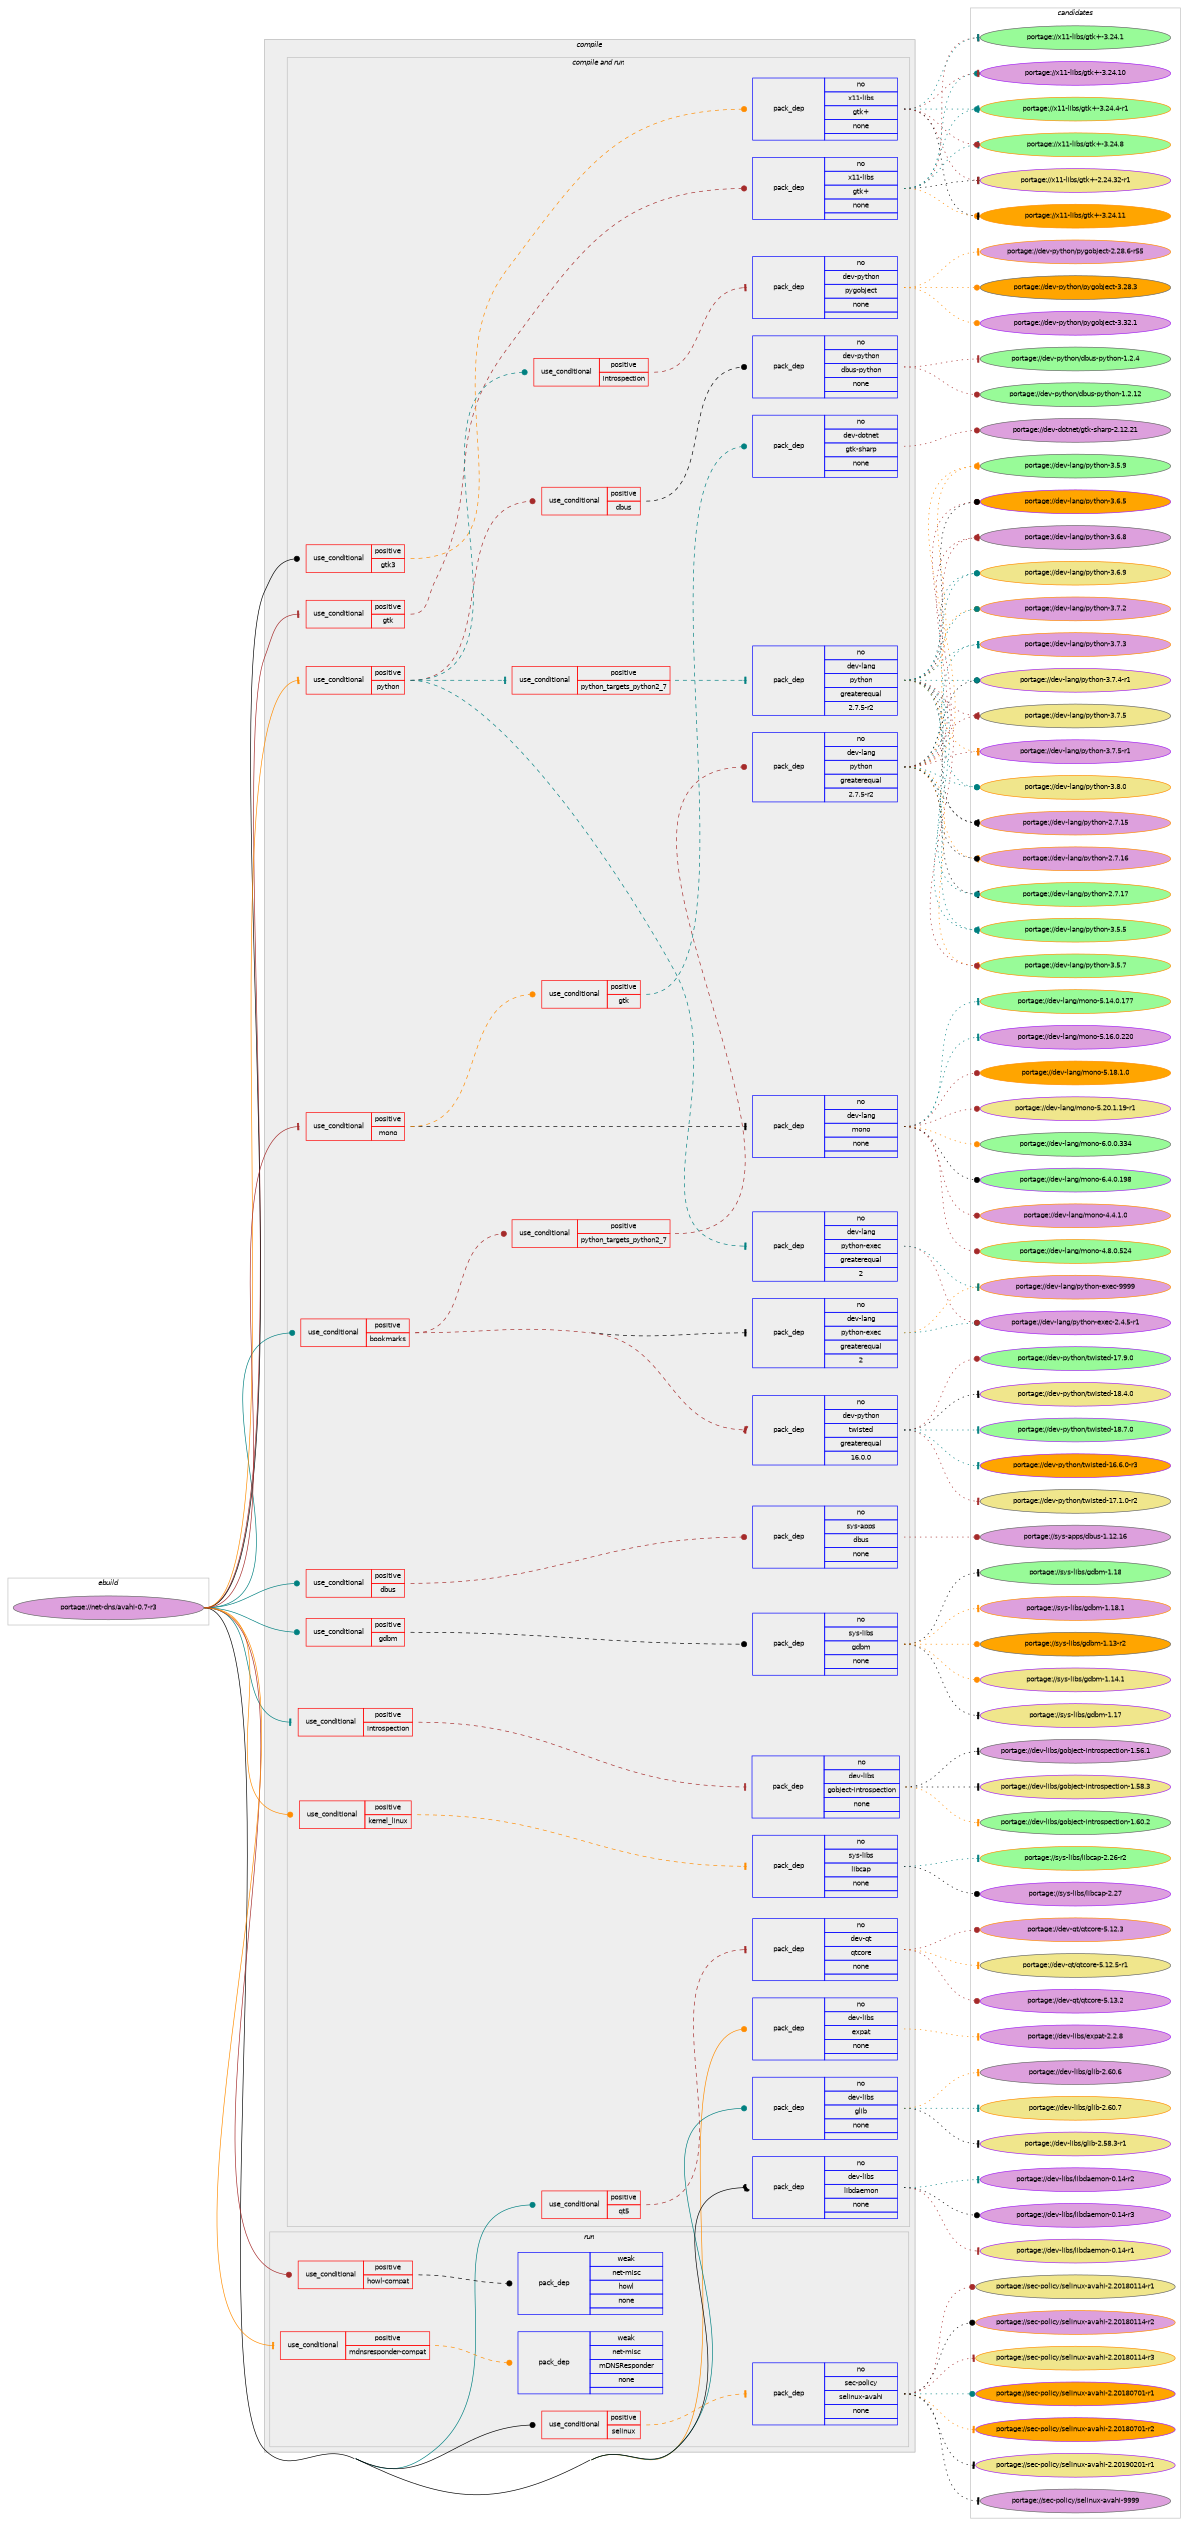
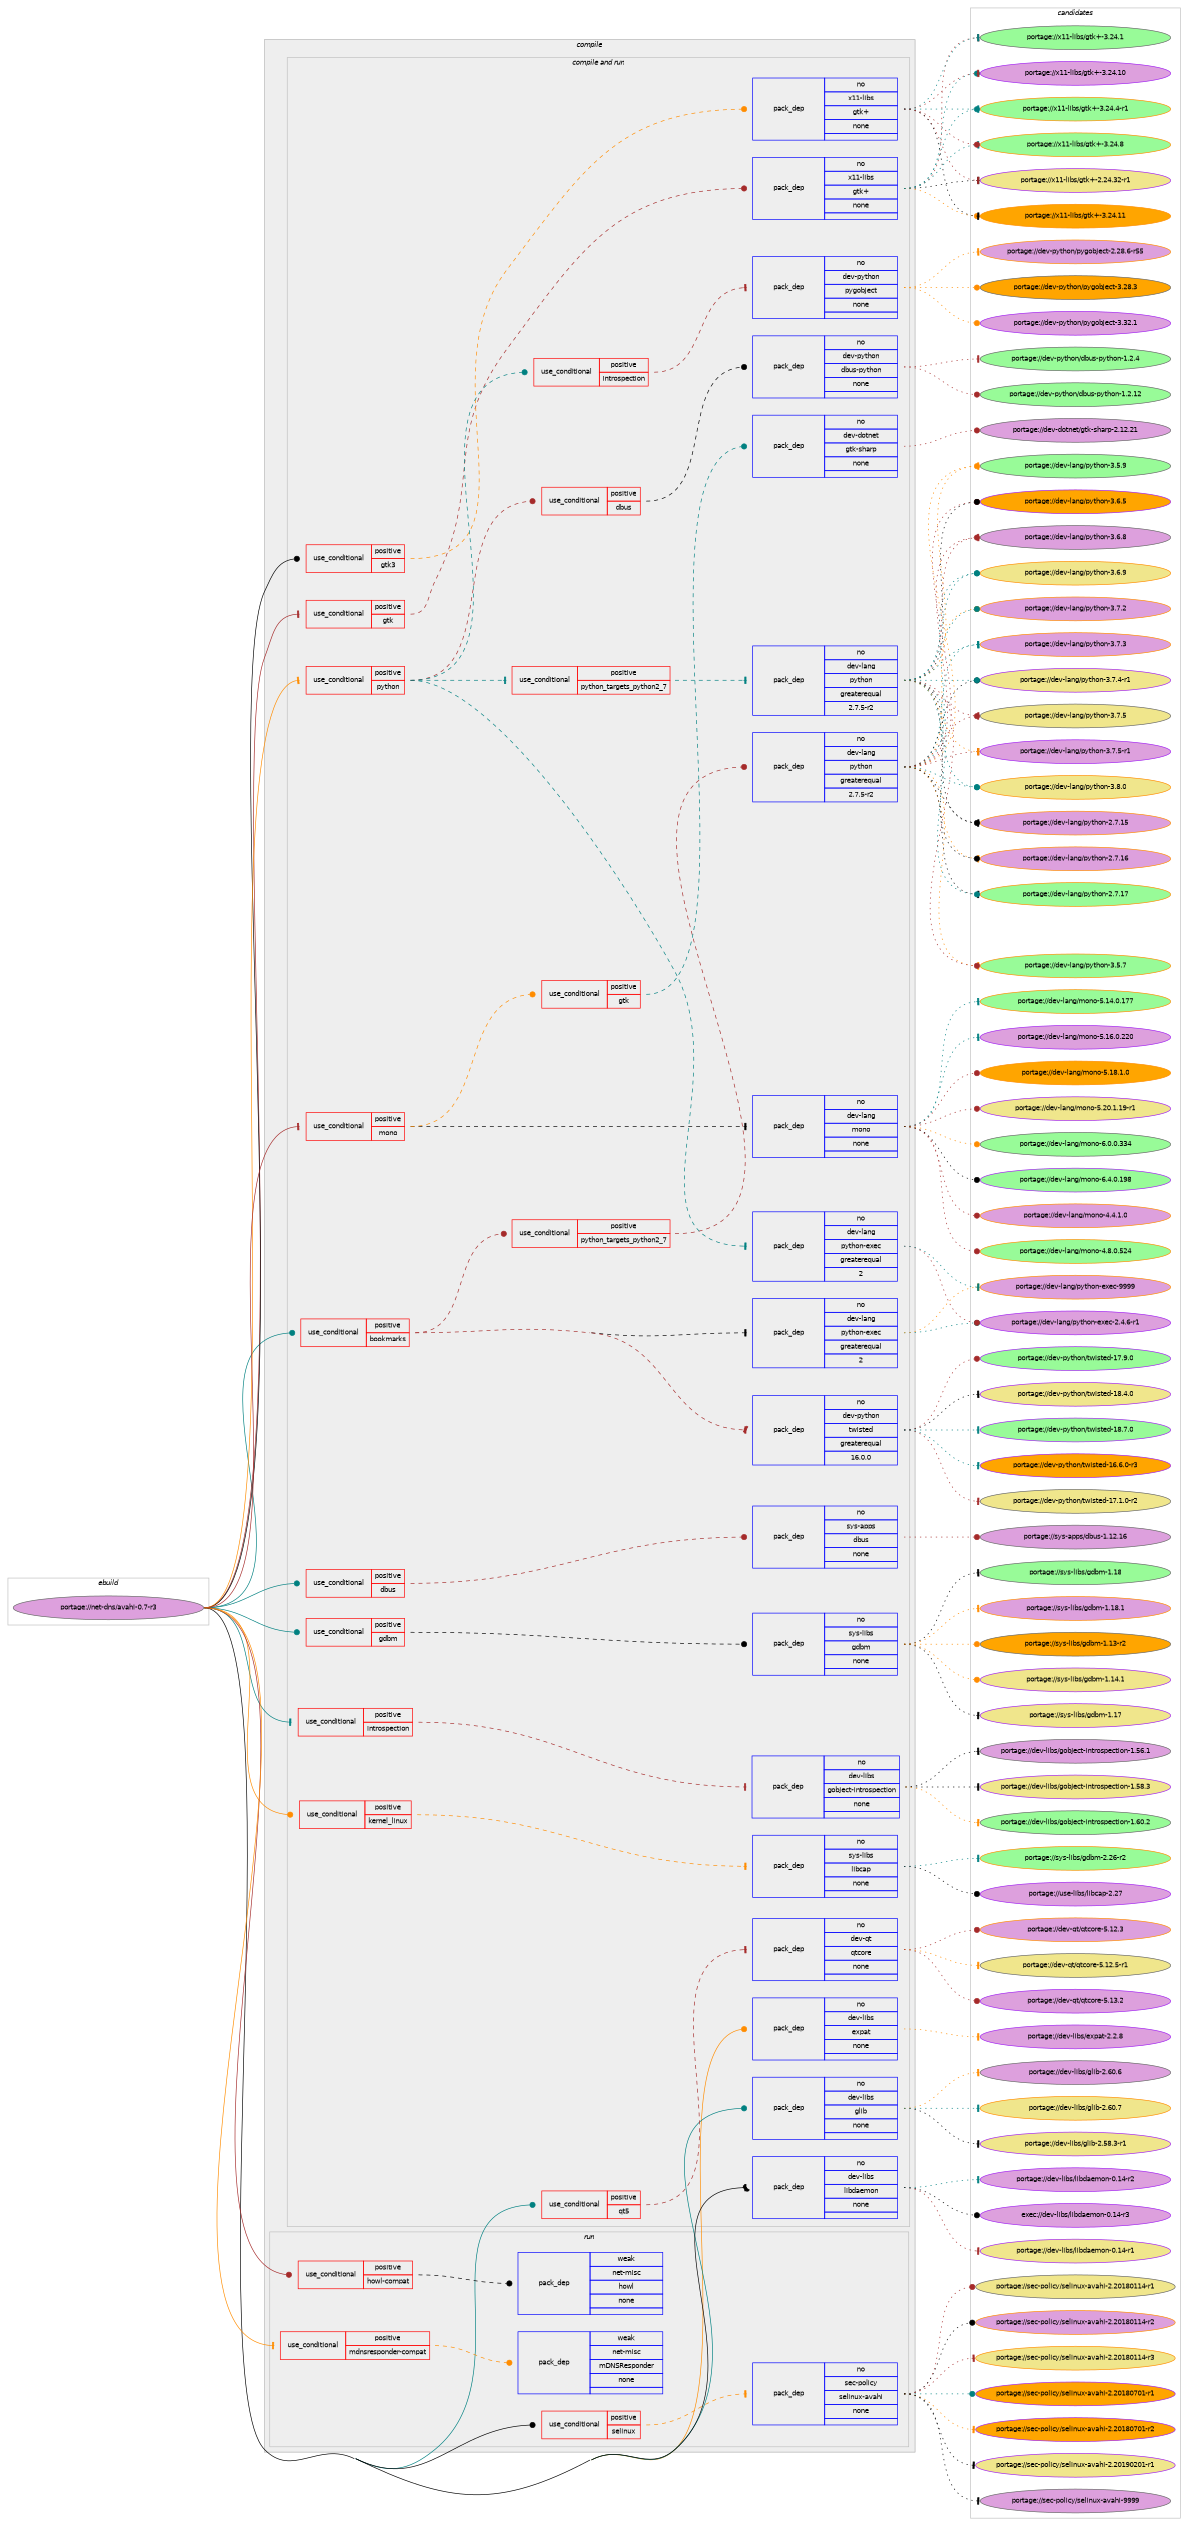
(1075, 930) -> none
(1075, 1323) -> (1075, 1323)
(1075, 1858) -> (1075, 1858)
(1075, 1894) -> (1075, 1894)
(1075, 2215) -> (1075, 2215)
